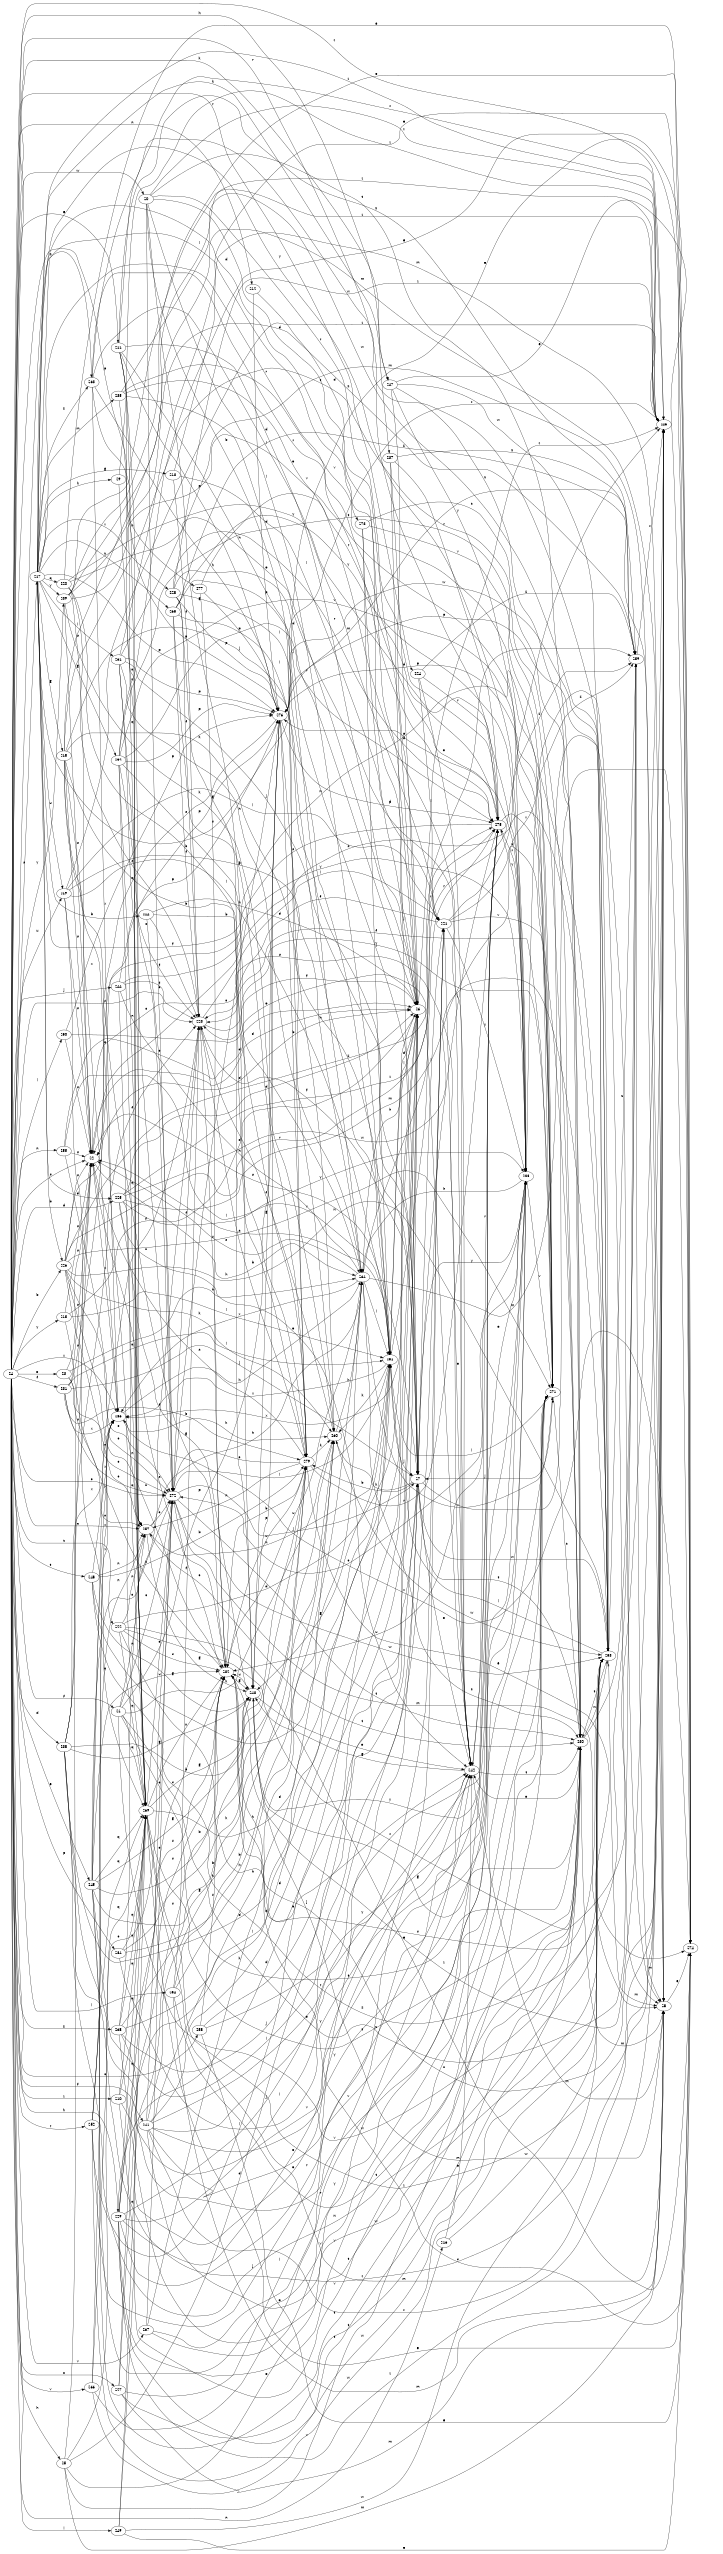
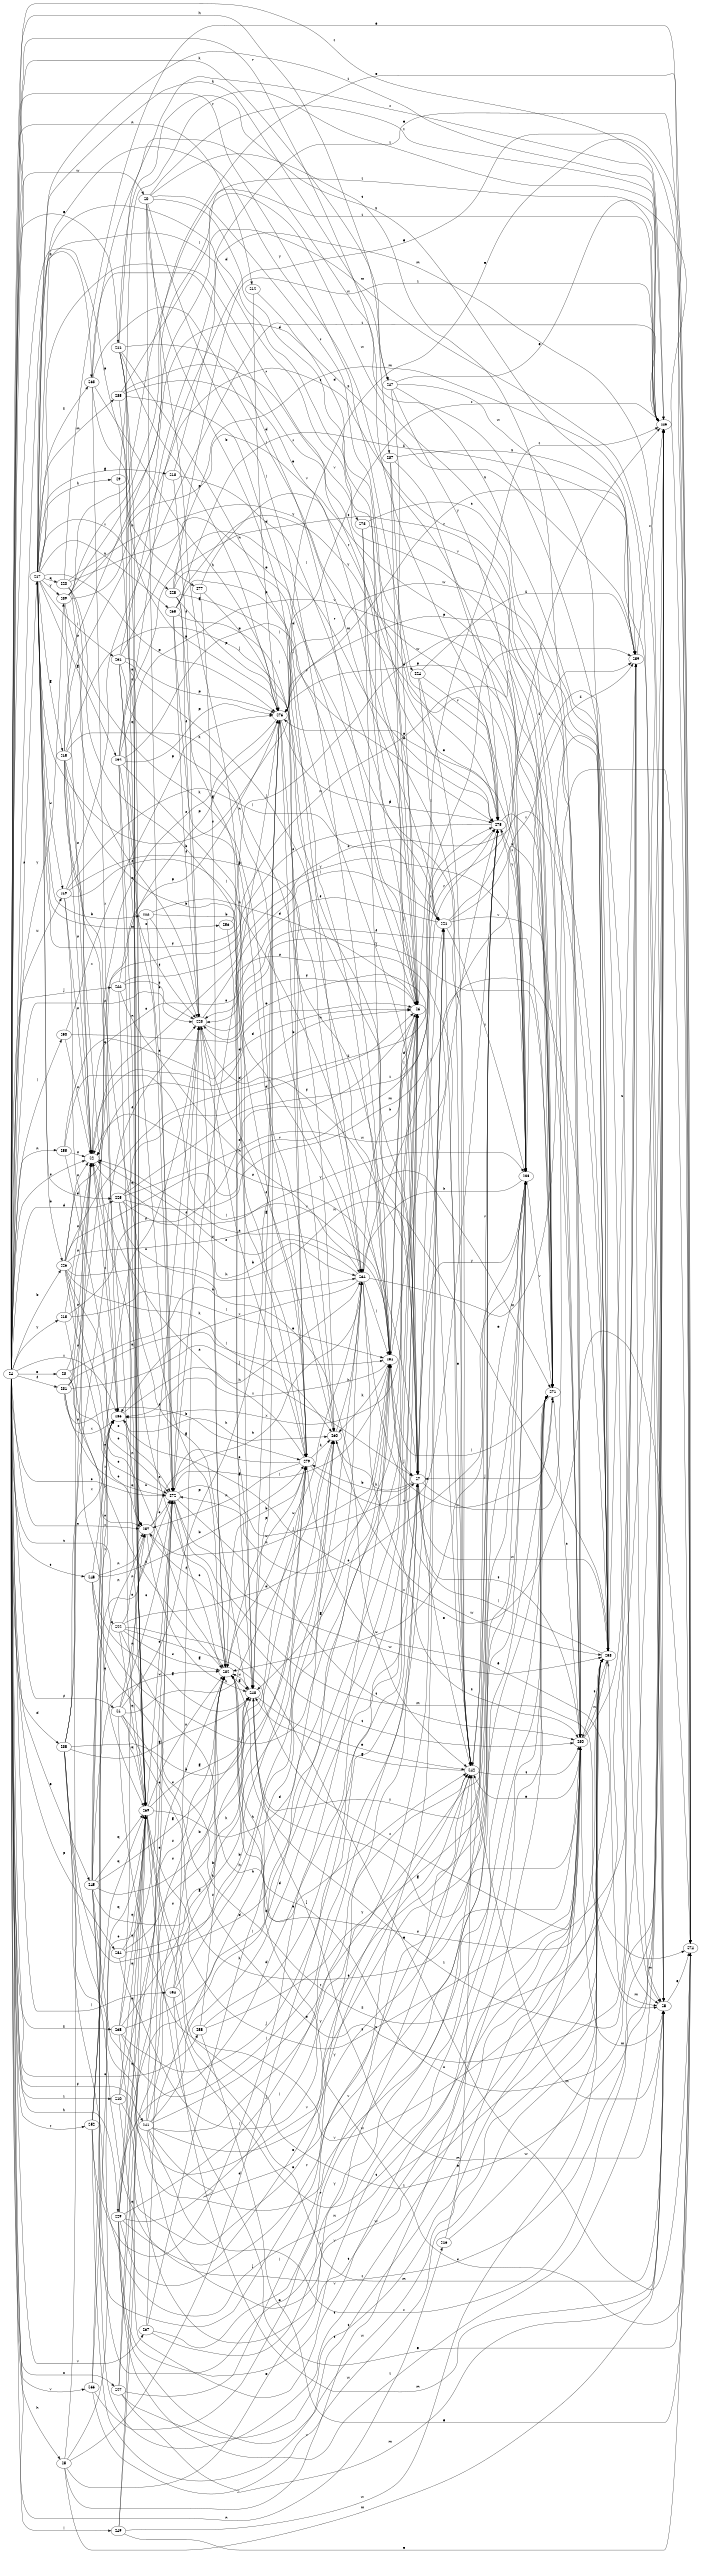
none -> (226, 925)
